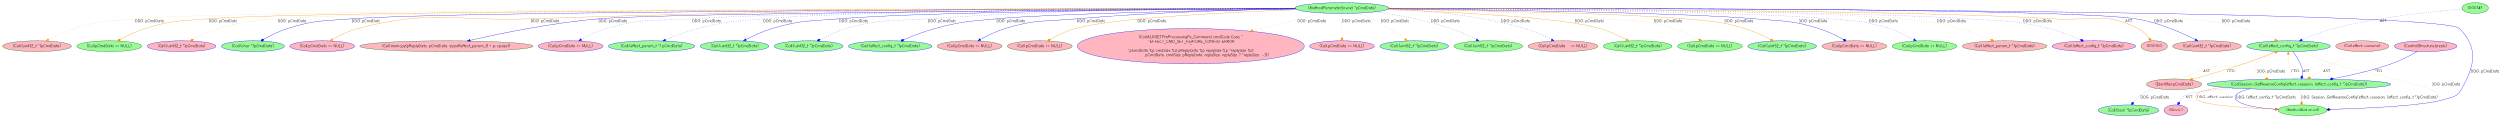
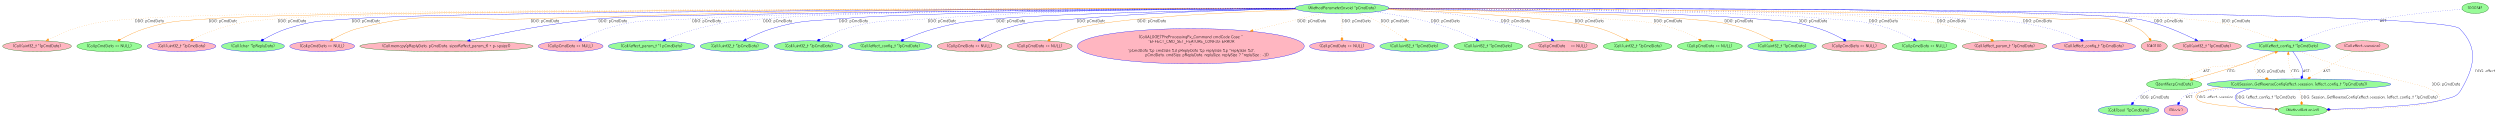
(253, 46) -> (253, 46)
(2154, 46) -> (2154, 46)
(2426, 46) -> none
(2485, 71) -> (2485, 71)
(2174, 84) -> (2174, 84)
